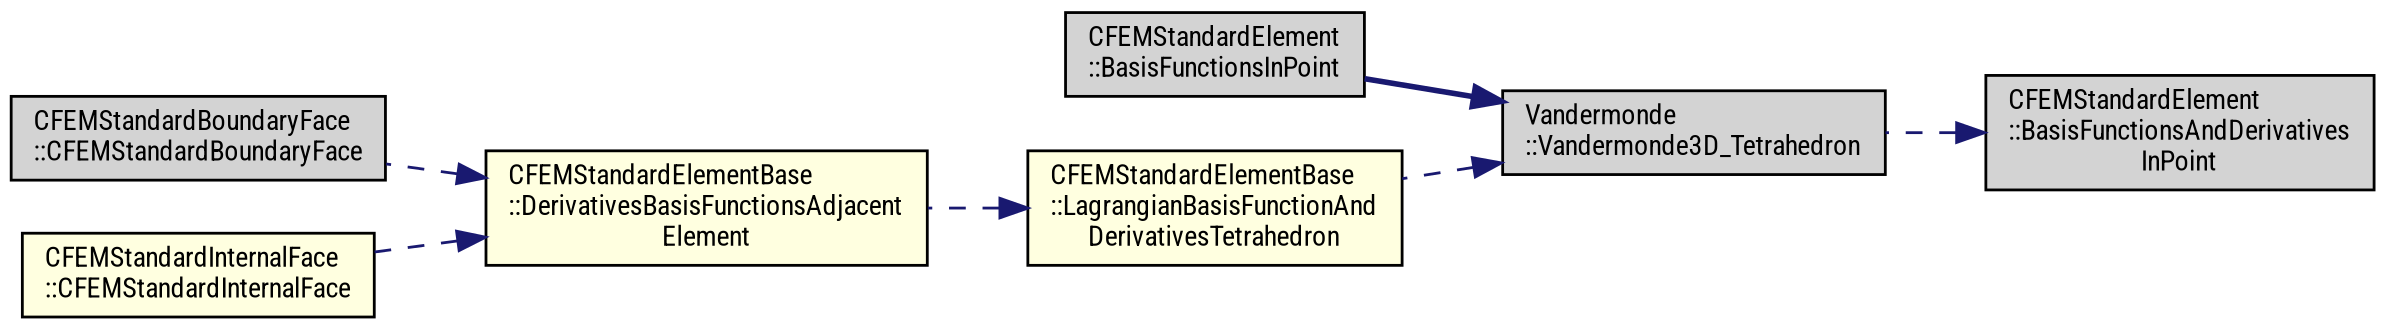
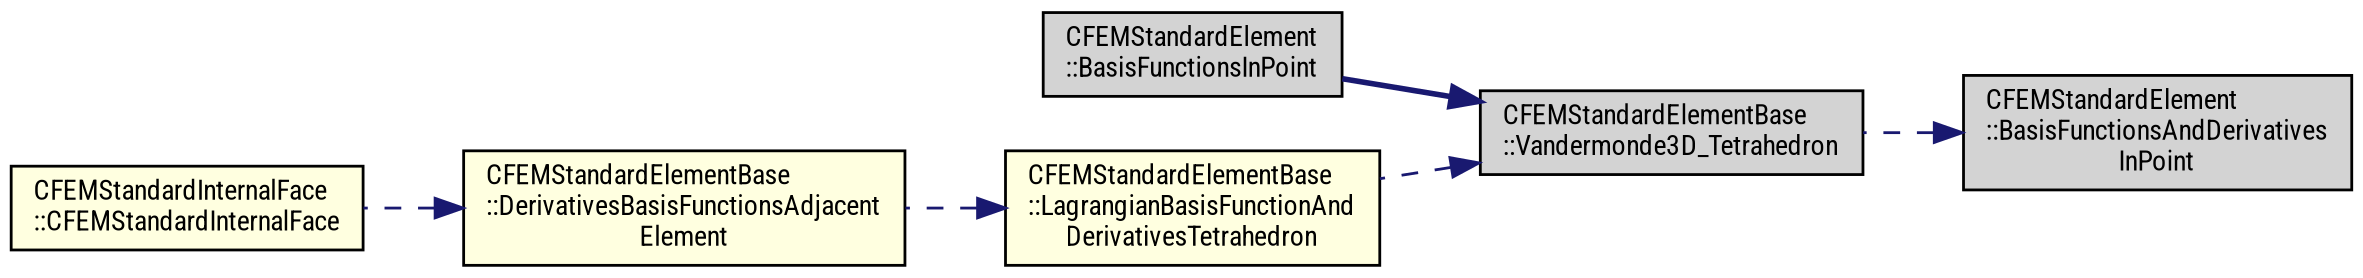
(1694, 133) -> (1672, 133)
(198, 138) -> none
